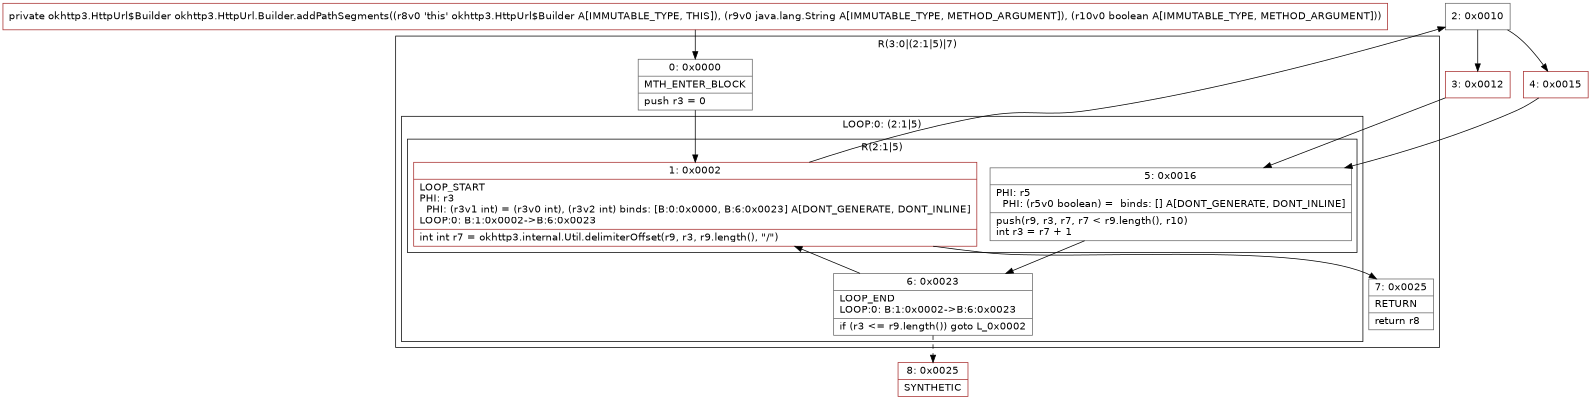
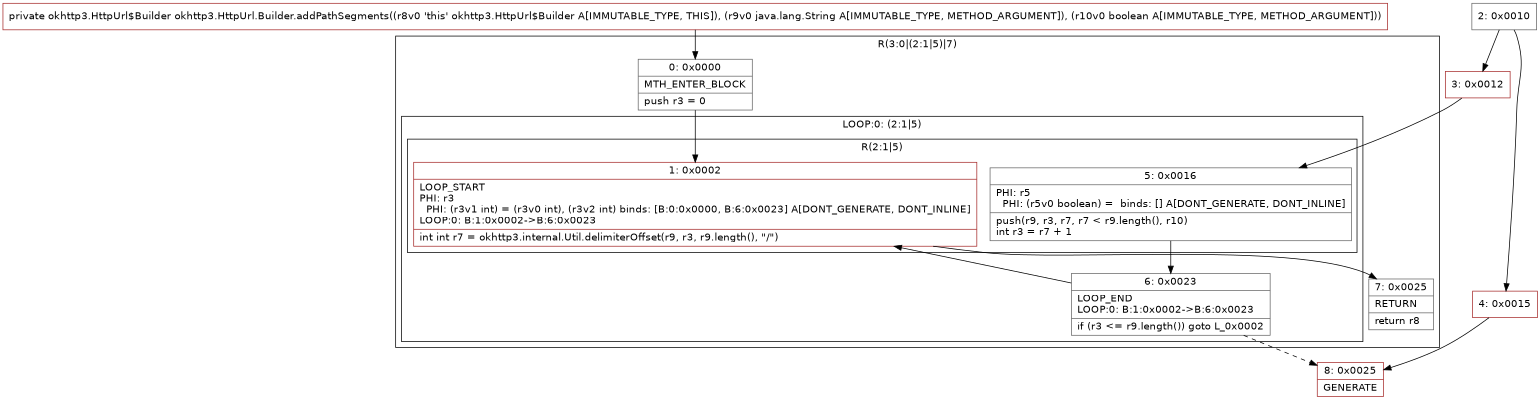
(1125, 104) -> none
(1448, 137) -> (1445, 346)
(933, 388) -> (1350, 388)
